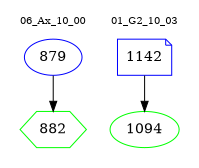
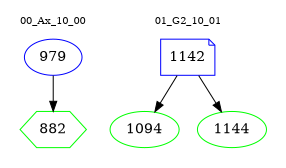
(53, 22) -> (53, 22)
(145, 22) -> (188, 22)
(53, 57) -> (53, 57)
none -> (232, 130)
